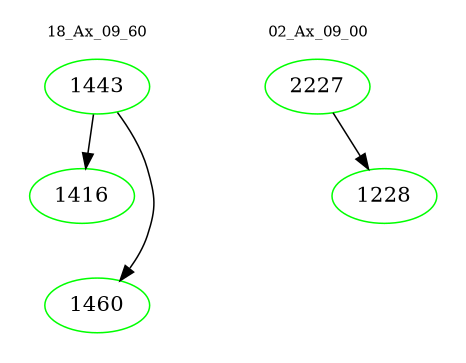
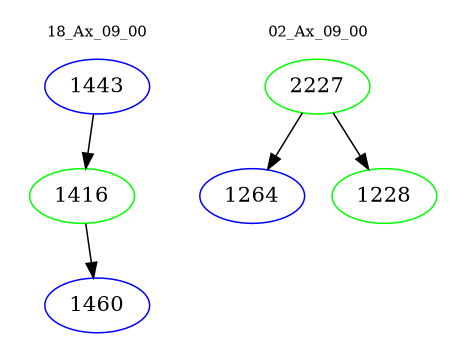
(97, 33) -> (97, 33)
(97, 87) -> (97, 87)
(152, 189) -> (89, 243)
none -> (252, 196)
(97, 305) -> (97, 305)
